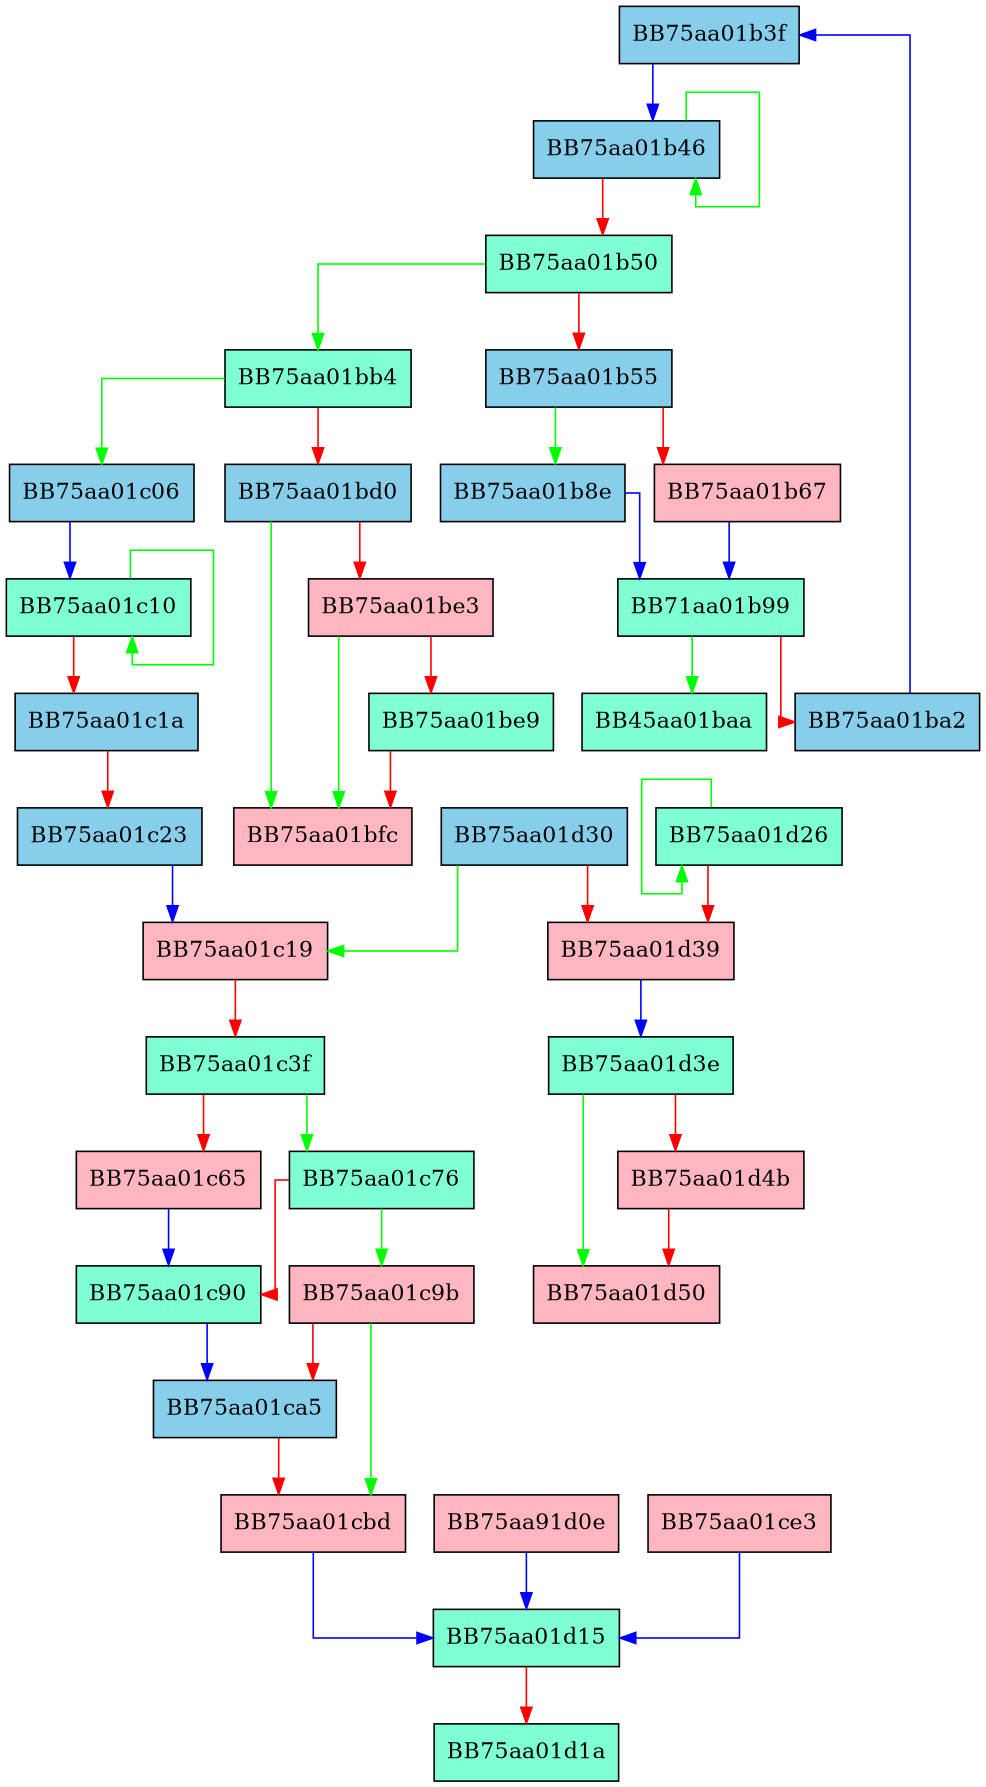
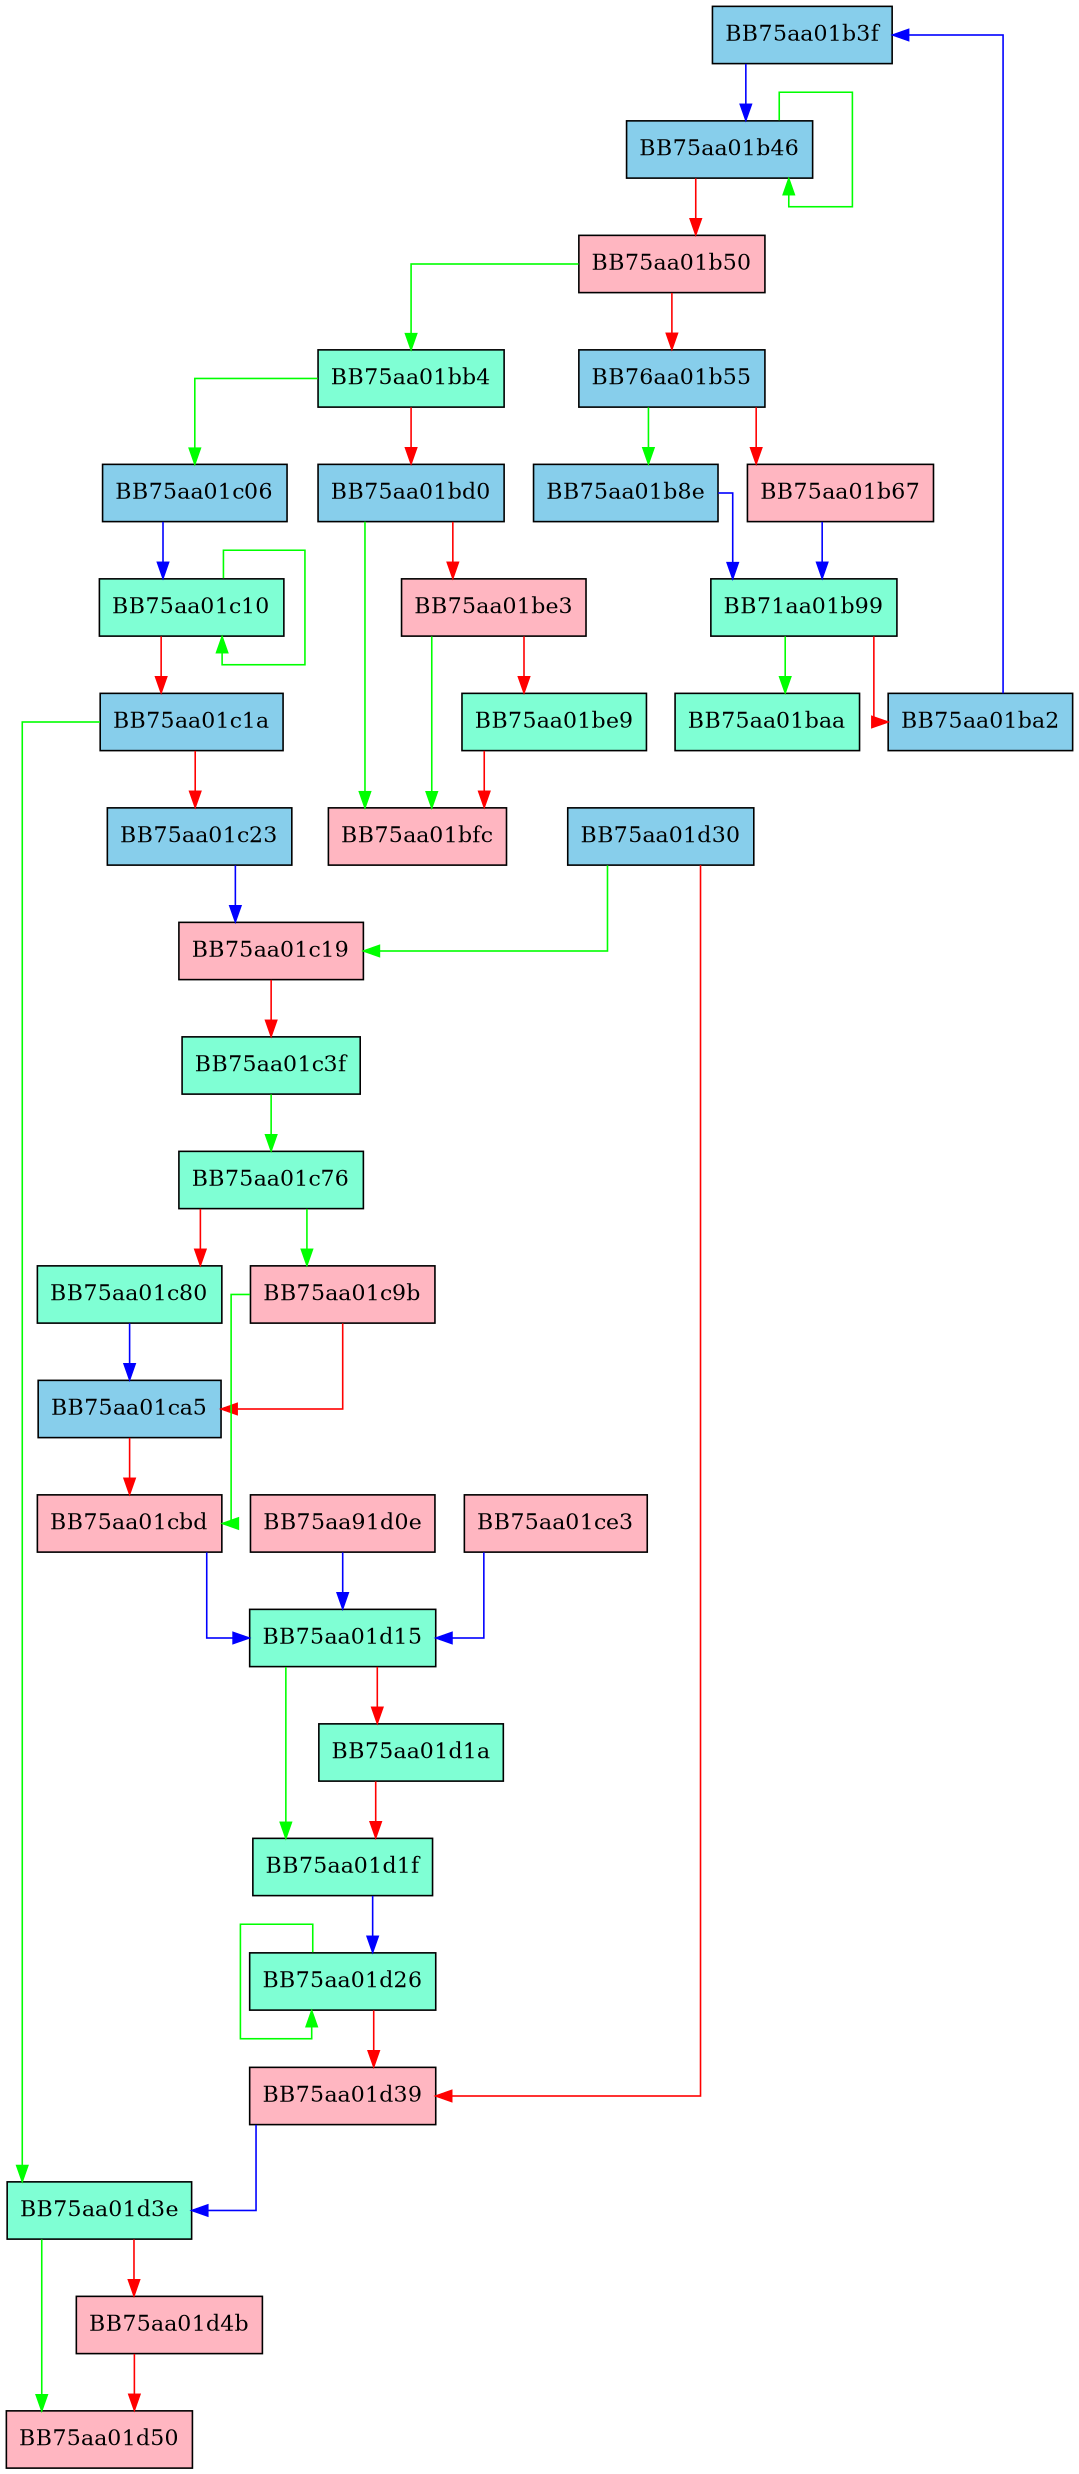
(579, 264) -> (672, 264)
(579, 378) -> (672, 378)
(674, 722) -> (767, 722)
(169, 1180) -> none
(169, 1294) -> (130, 1294)
none -> (22, 1405)
none -> (343, 1867)
